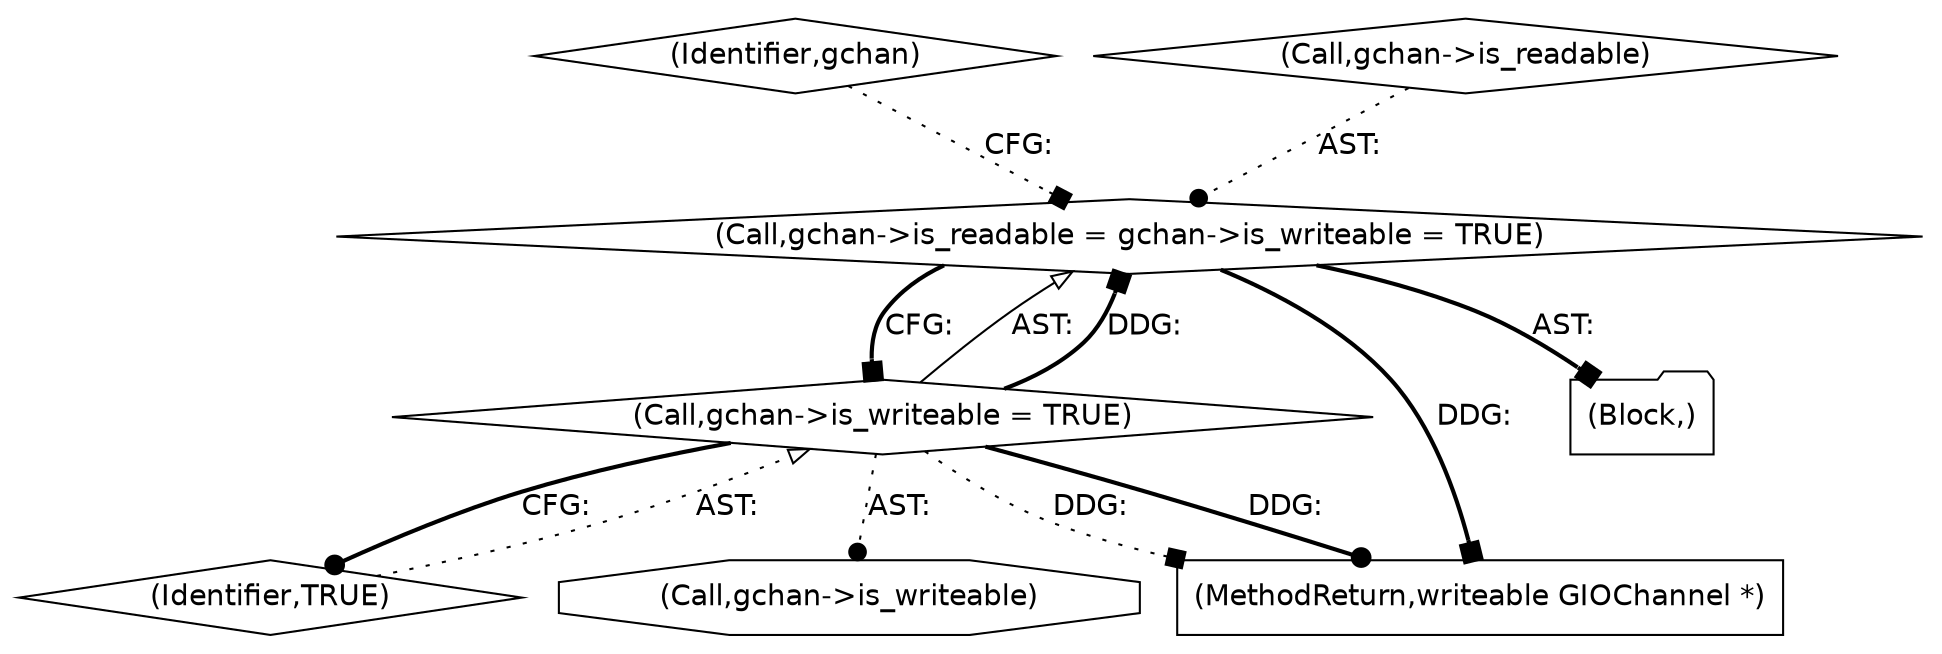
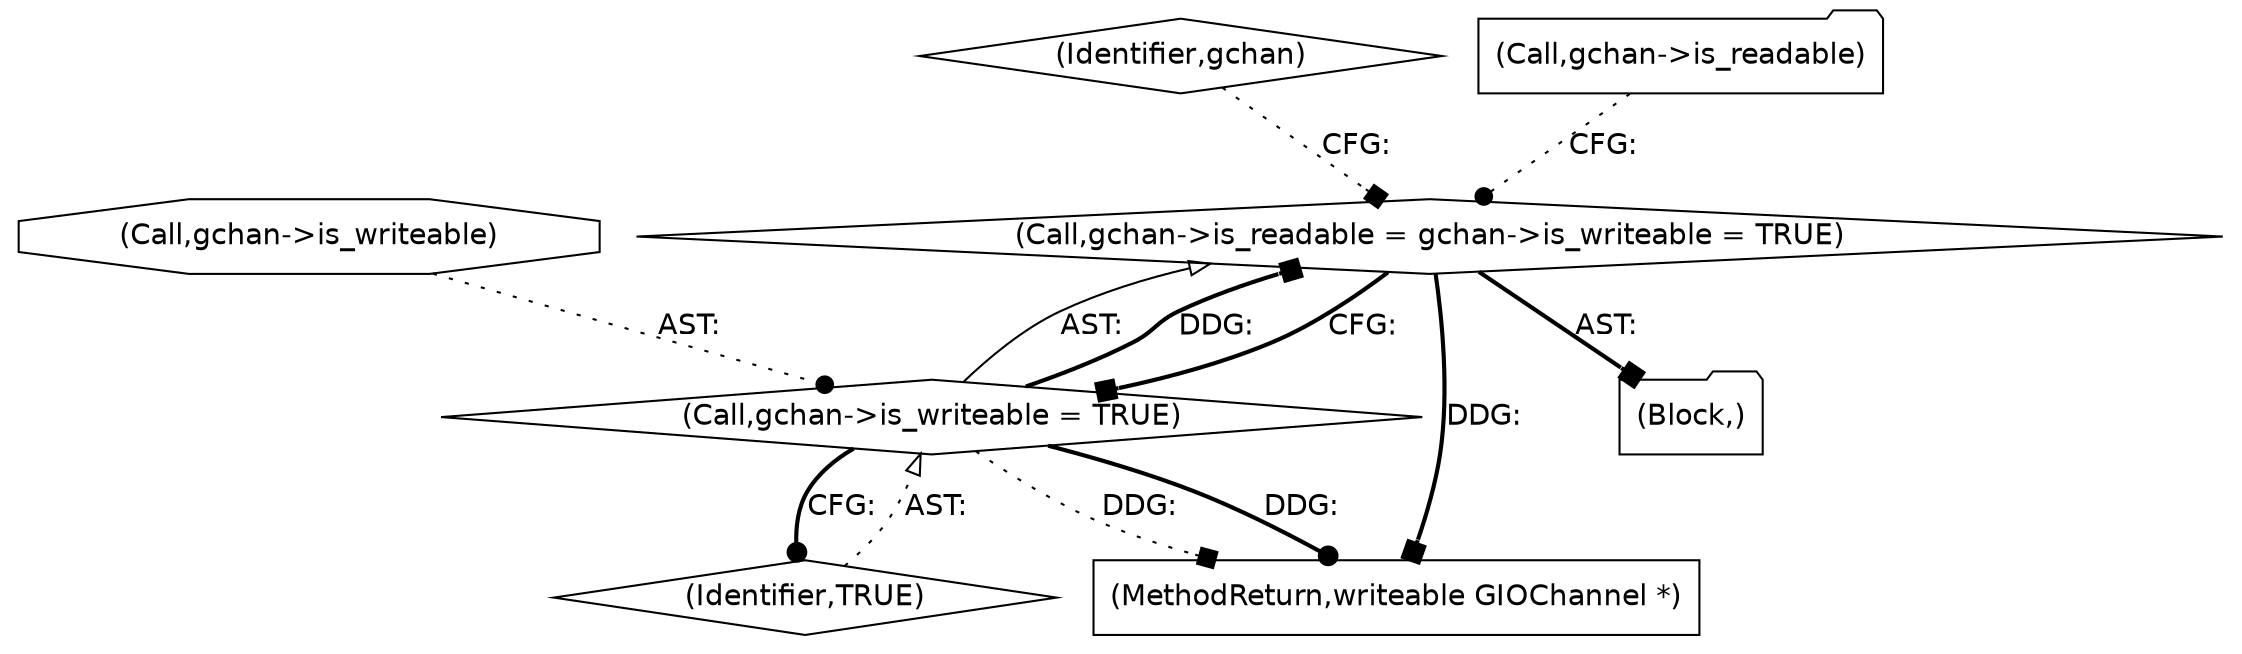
(1466, 56) -> (1681, 56)
(1355, 146) -> (1608, 146)
(868, 499) -> (625, 328)
